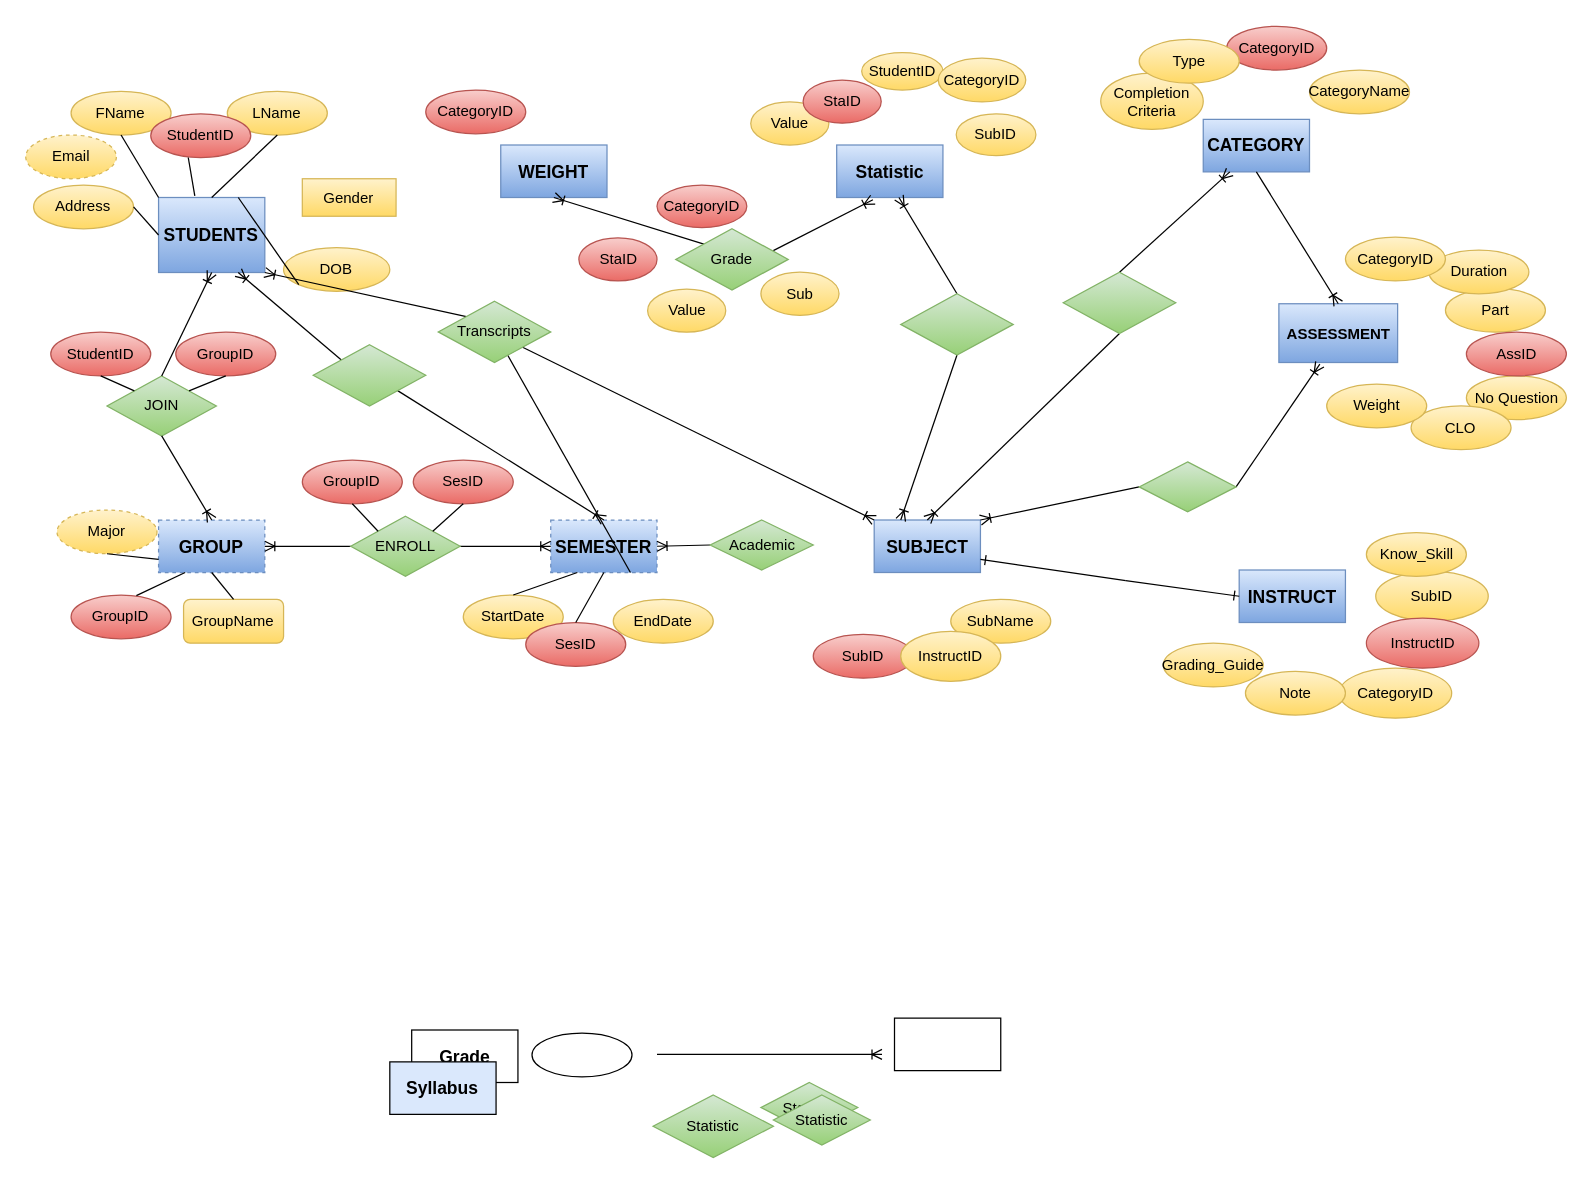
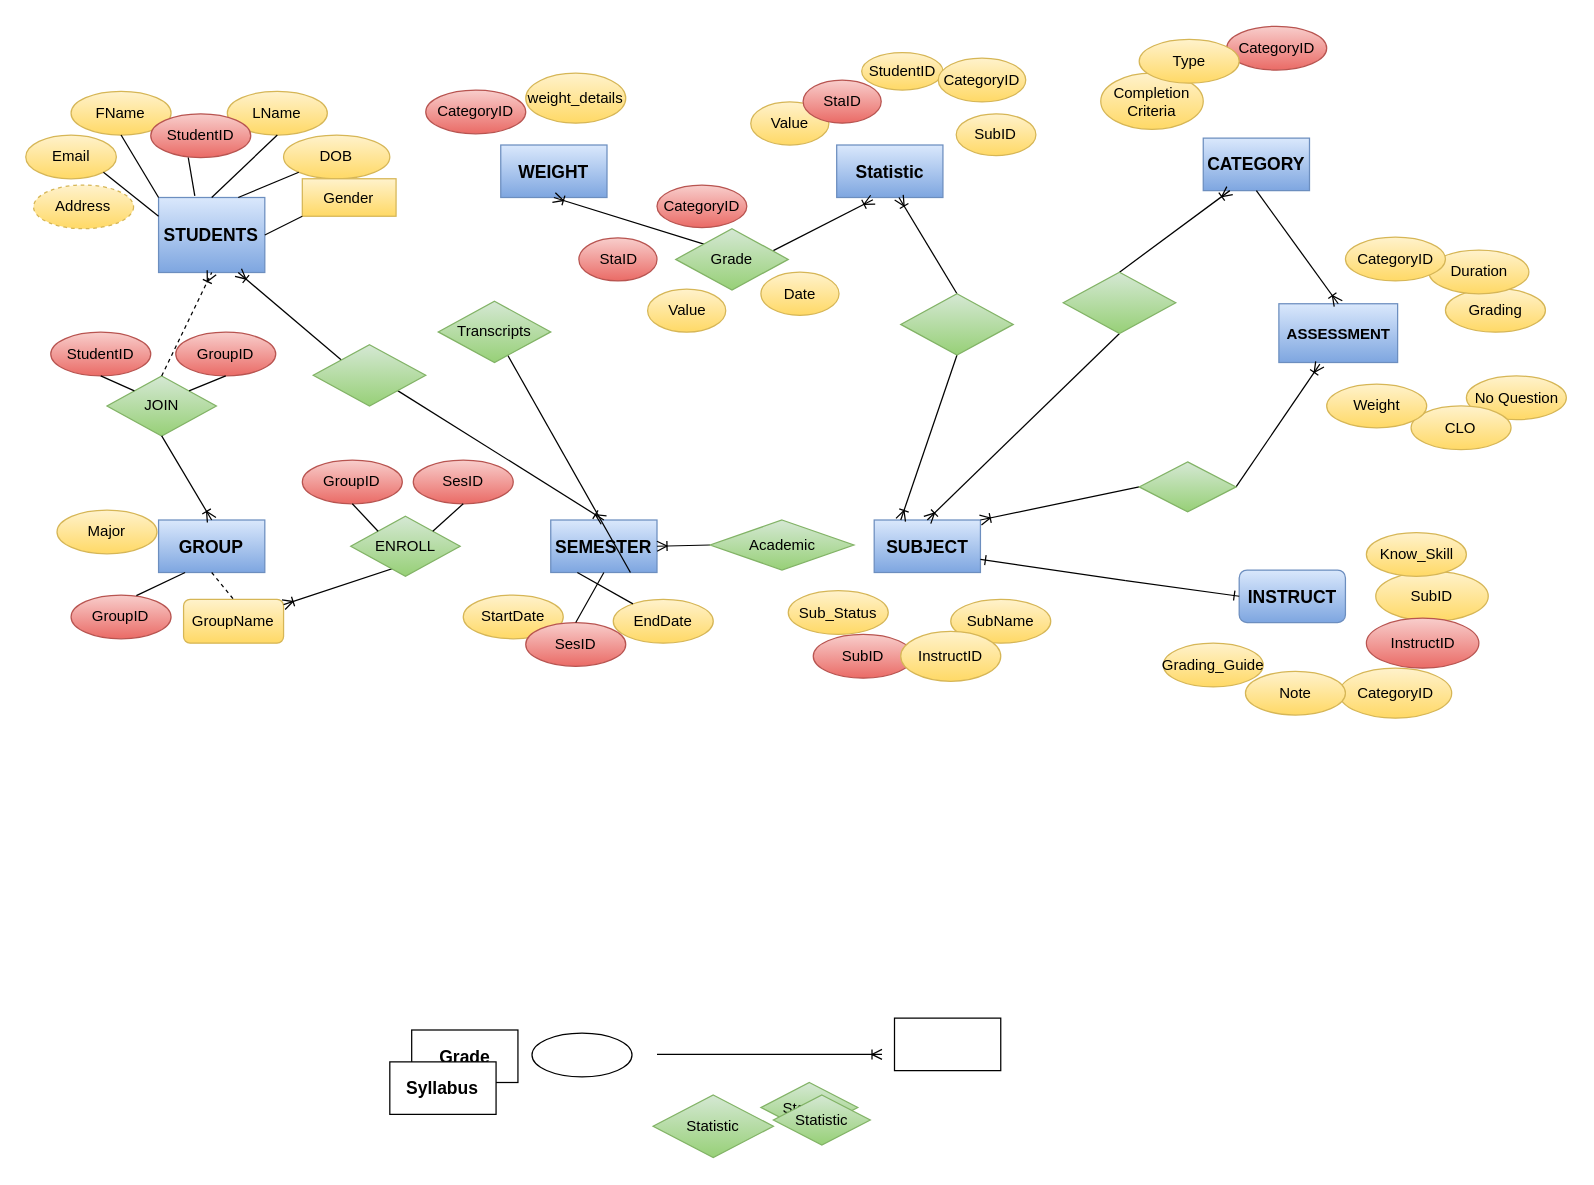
(1359, 92) -> none
none -> (576, 98)
(1256, 146) -> (1256, 164)
(71, 157) -> (71, 157)
none -> (131, 194)
(83, 207) -> (83, 207)
(146, 221) -> none
none -> (284, 225)
(337, 269) -> (337, 157)
(800, 294) -> (800, 294)
(382, 298) -> none
(1496, 311) -> (1496, 311)
(187, 324) -> (187, 324)
(1516, 354) -> none
(698, 433) -> none
(107, 532) -> (107, 532)
(762, 545) -> (782, 545)
(212, 546) -> (212, 546)
(308, 546) -> none
(505, 546) -> (338, 587)
(604, 546) -> (604, 546)
(132, 557) -> none
(546, 584) -> (605, 588)
(222, 585) -> (222, 585)
(1292, 596) -> (1292, 596)
none -> (838, 613)
(443, 1088) -> (443, 1088)
